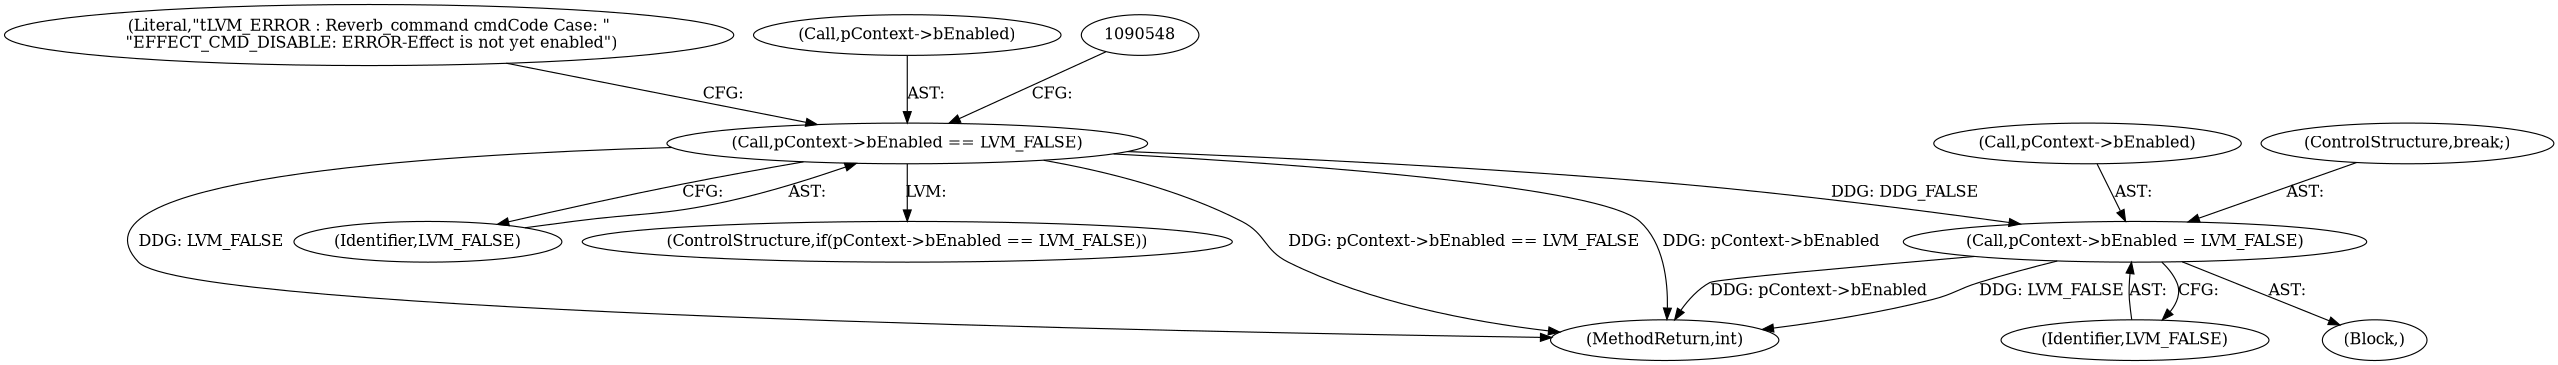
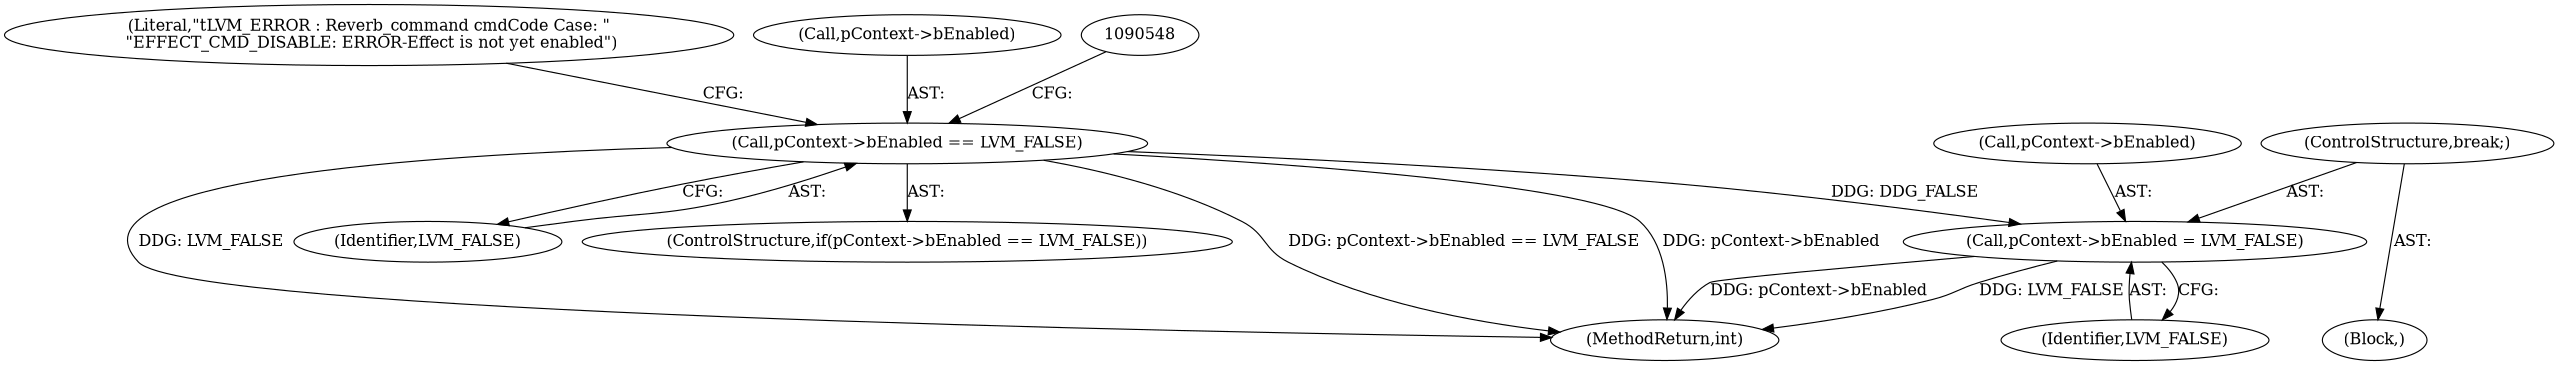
(929, 193) -> (929, 193)
(2256, 291) -> (2392, 236)
